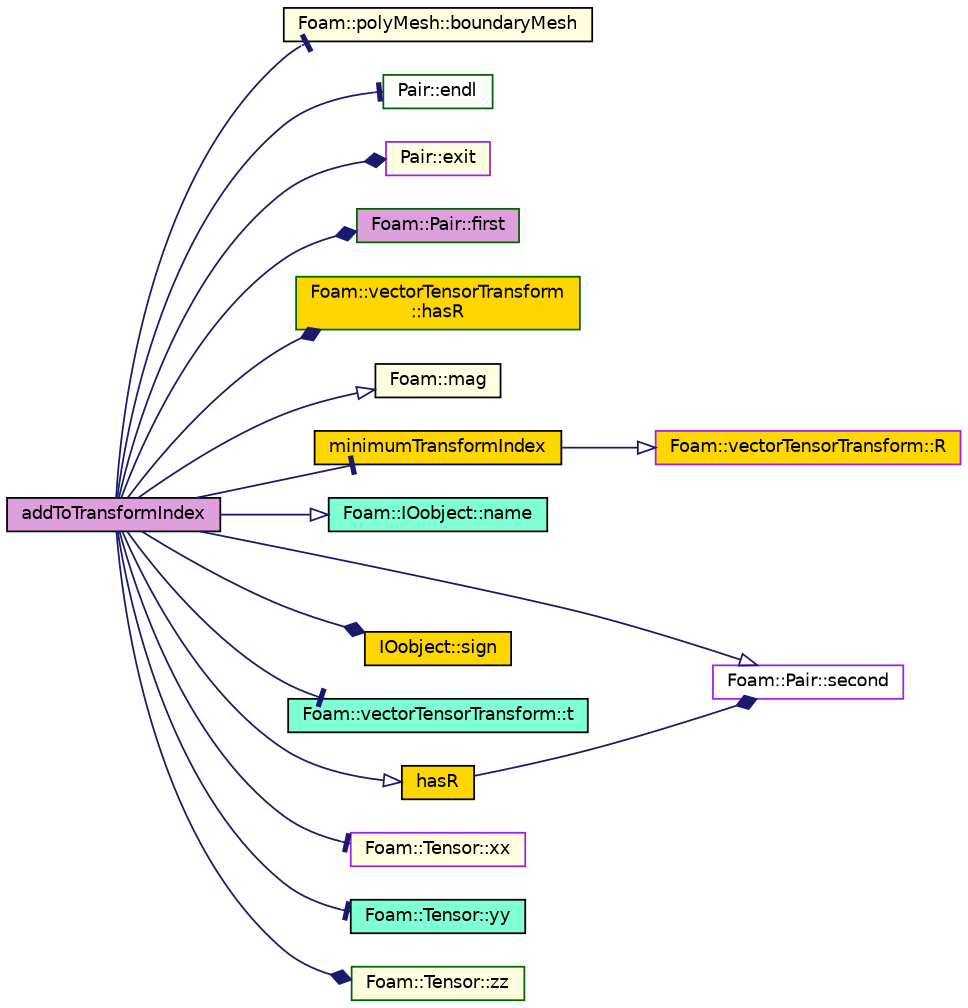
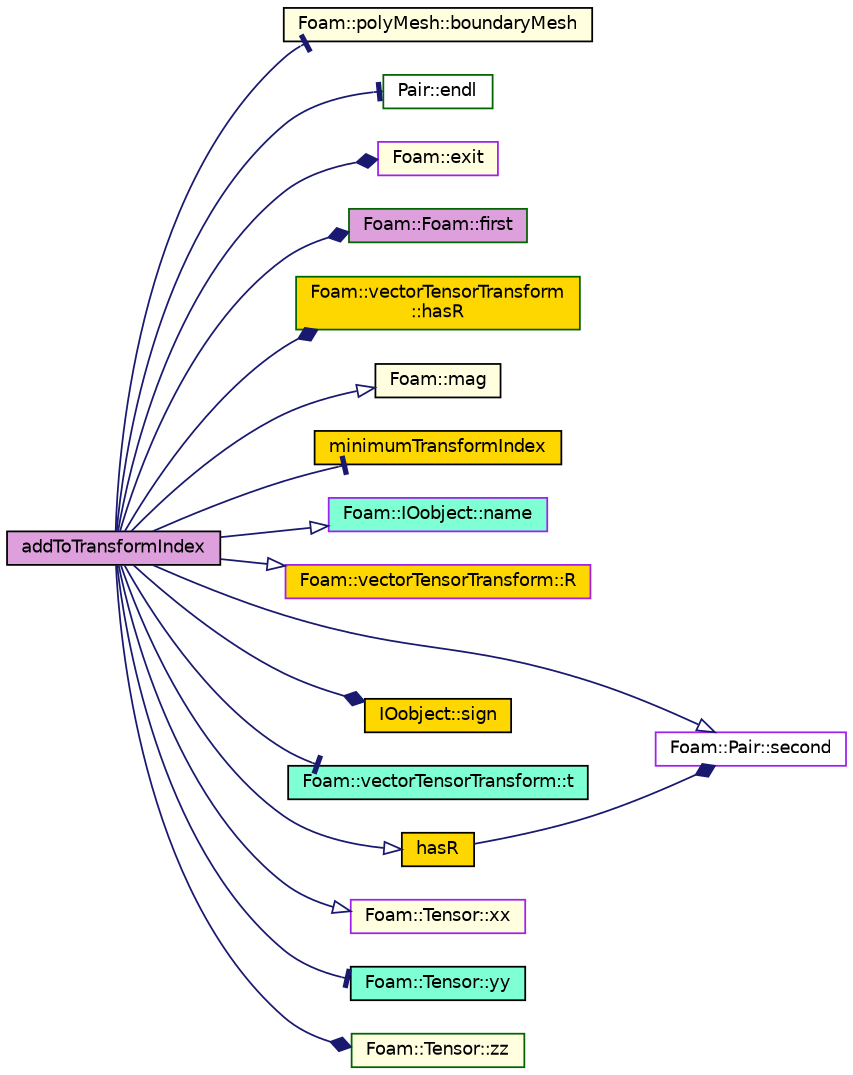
(438, 159) -> (438, 159)
(438, 226) -> (438, 226)
(600, 448) -> (244, 562)
(438, 515) -> (438, 515)
(196, 714) -> (188, 763)
